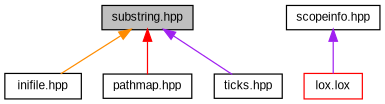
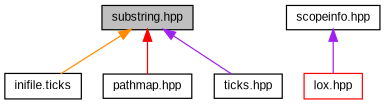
(43, 86) -> (43, 86)
(333, 86) -> (333, 86)
